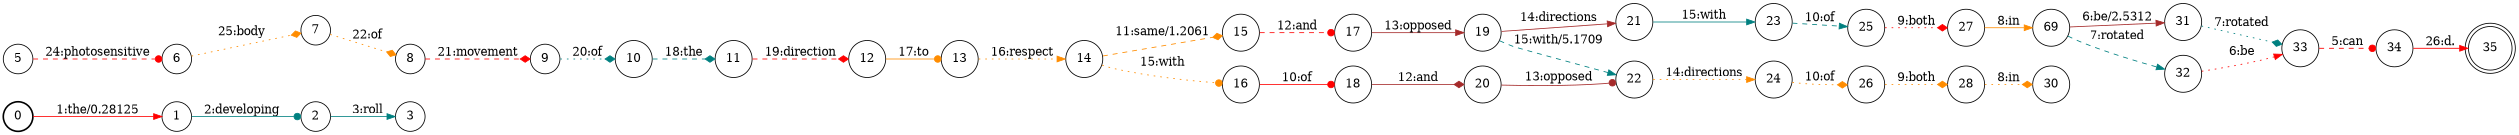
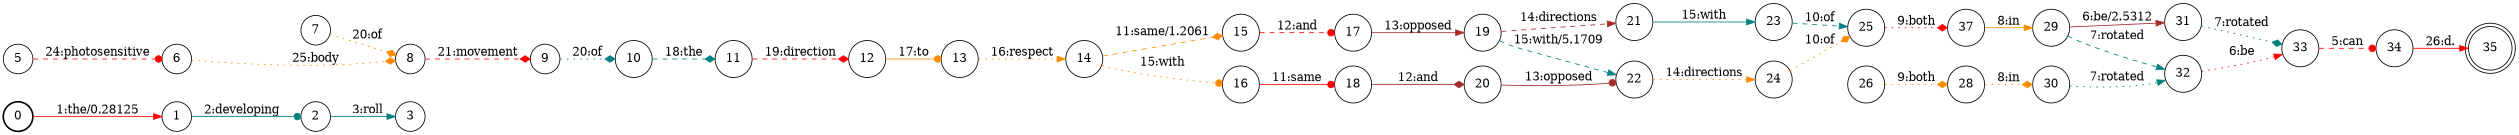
(1554, 28) -> (1554, 28)
(1966, 28) -> (1966, 28)
(2051, 28) -> (2051, 28)
(368, 36) -> (368, 36)
(241, 46) -> (289, 65)
(1297, 78) -> (1297, 78)
(1815, 84) -> (1816, 56)
none -> (2114, 87)
